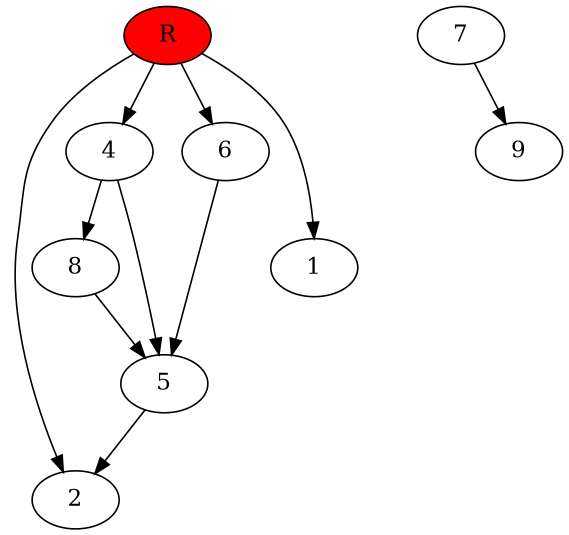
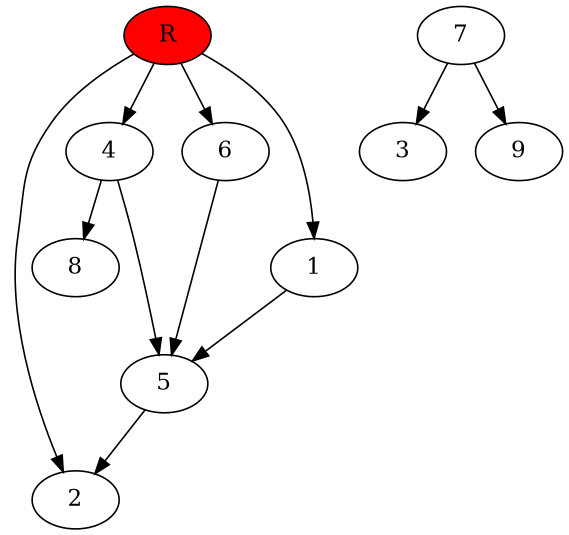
none -> (403, 152)
(115, 319) -> (246, 321)
